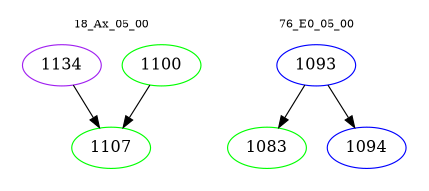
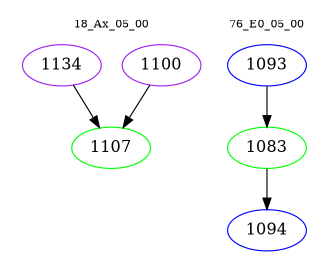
(162, 65) -> (162, 65)
(338, 101) -> (267, 183)
